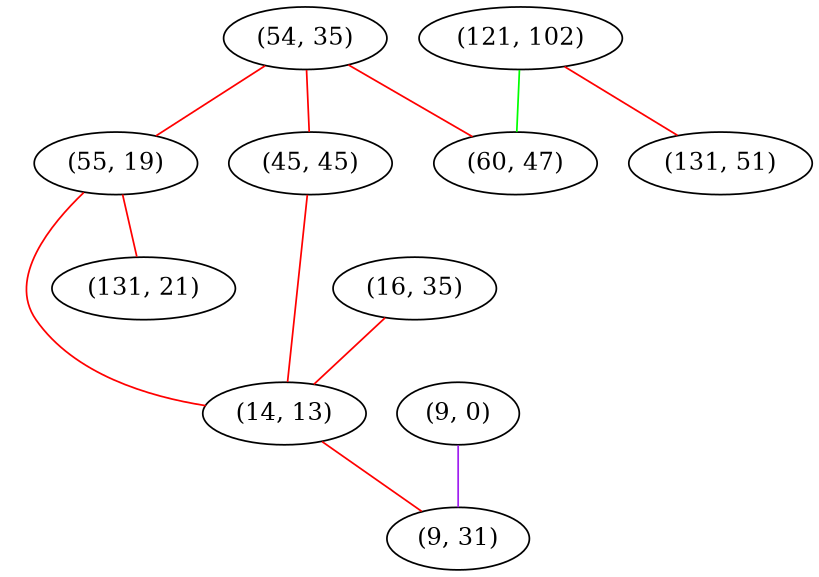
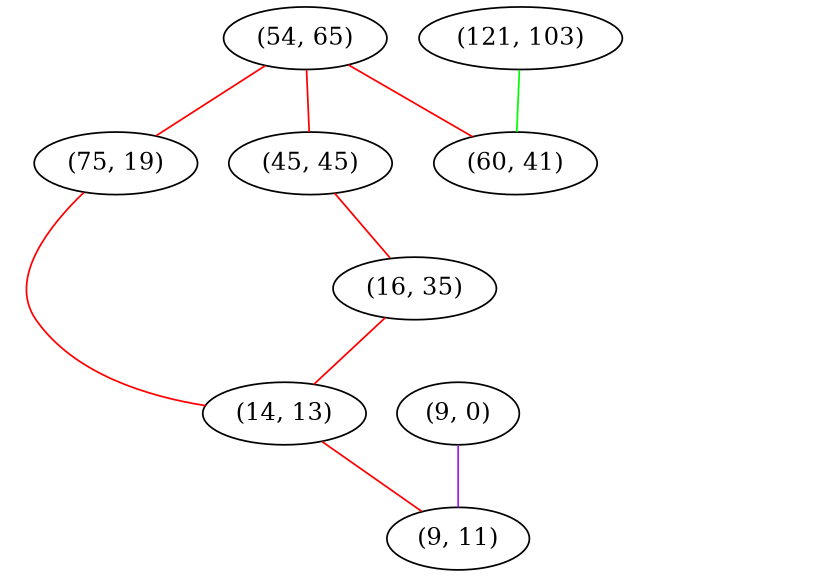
(305, 38) -> (305, 38)
(521, 38) -> (521, 38)
(116, 163) -> (116, 163)
(515, 163) -> (515, 163)
(721, 163) -> none
(144, 288) -> none
(297, 288) -> (362, 226)
(458, 539) -> (458, 539)
